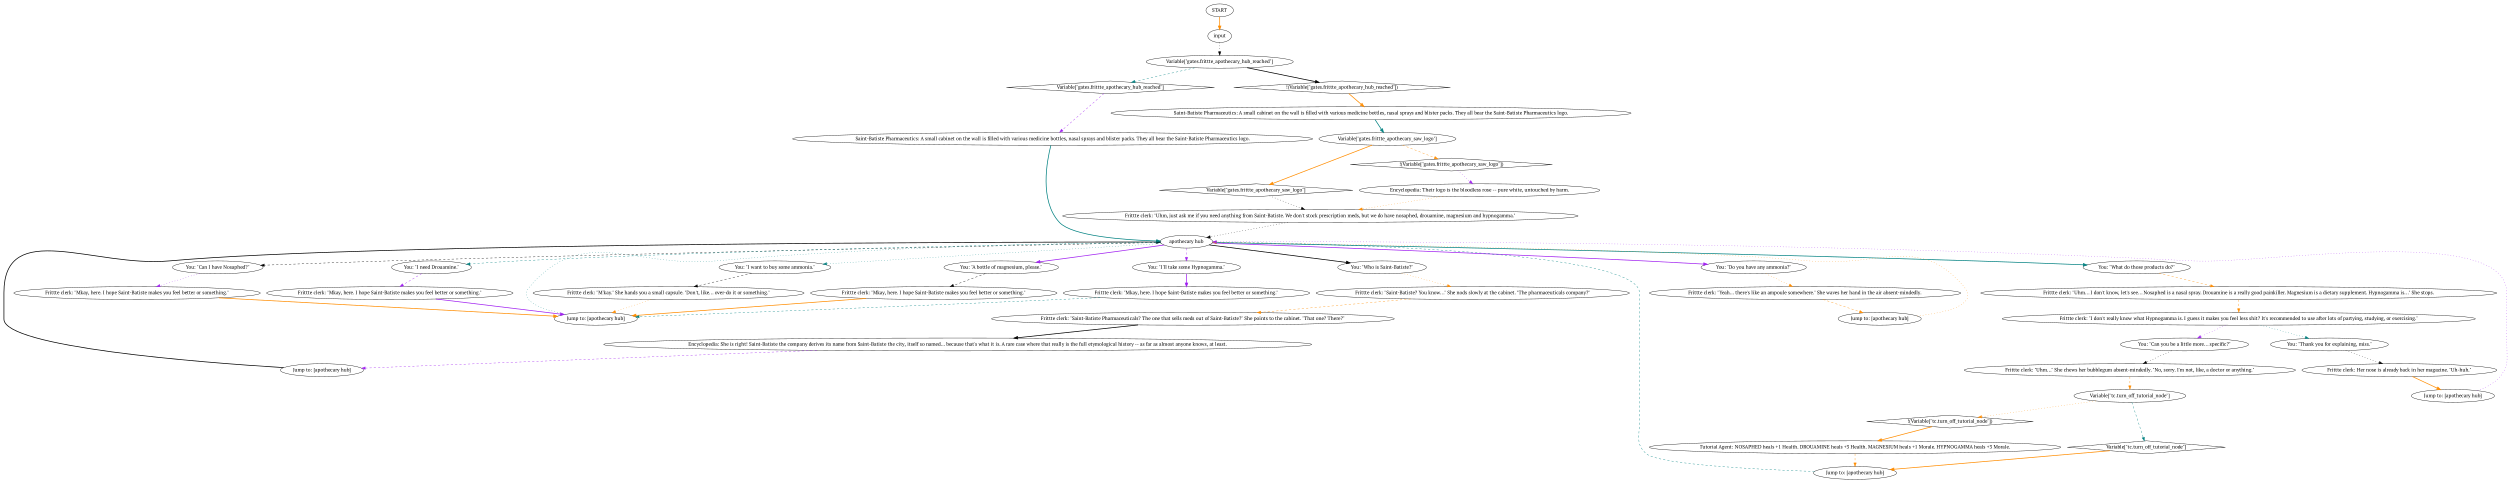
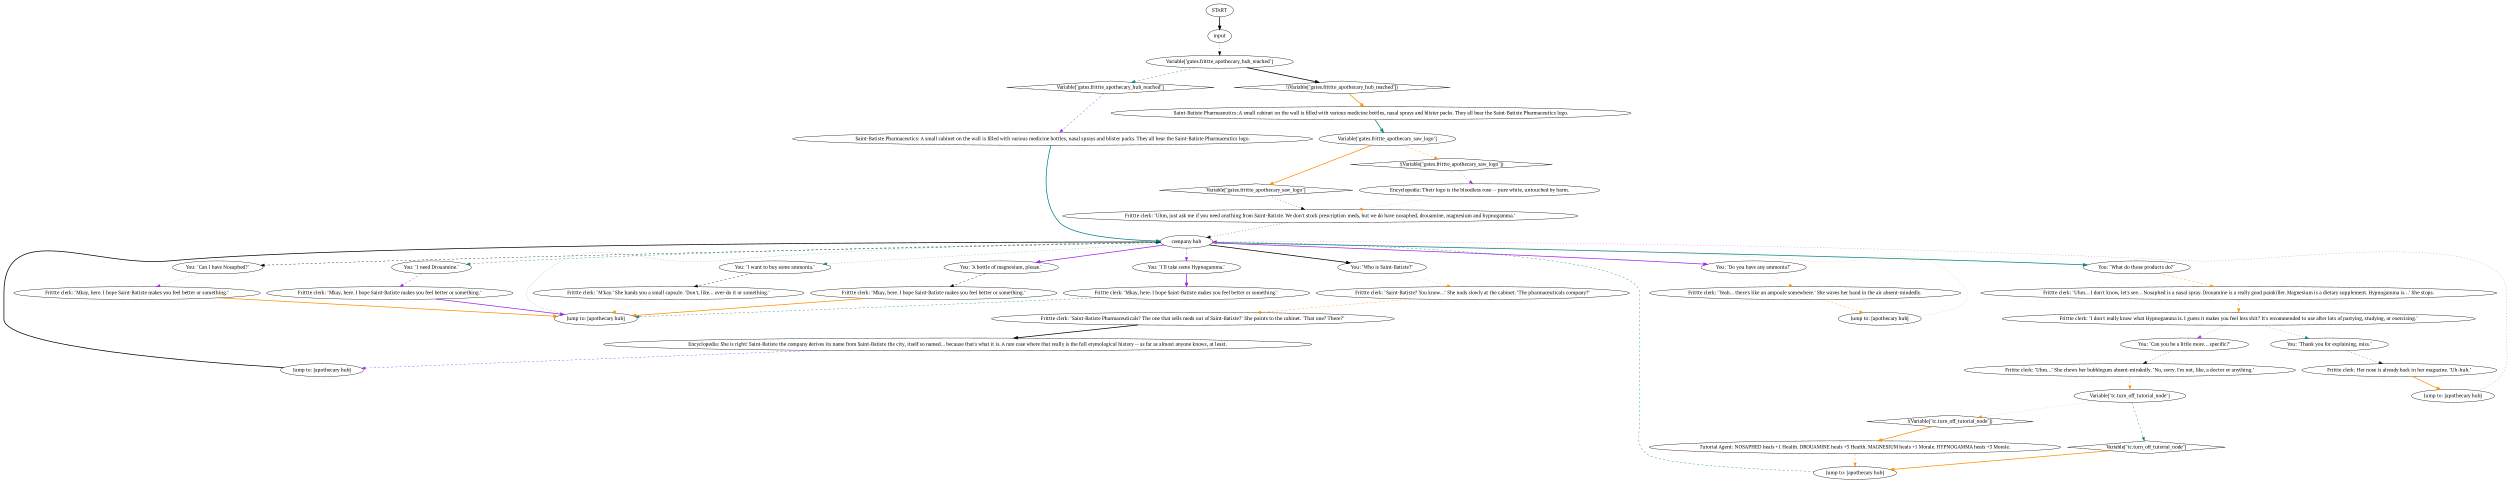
(1220, 21) -> (1220, 21)
(1186, 242) -> (1186, 242)
